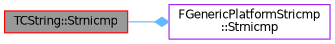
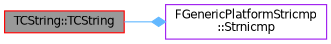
(66, 22) -> (64, 22)
